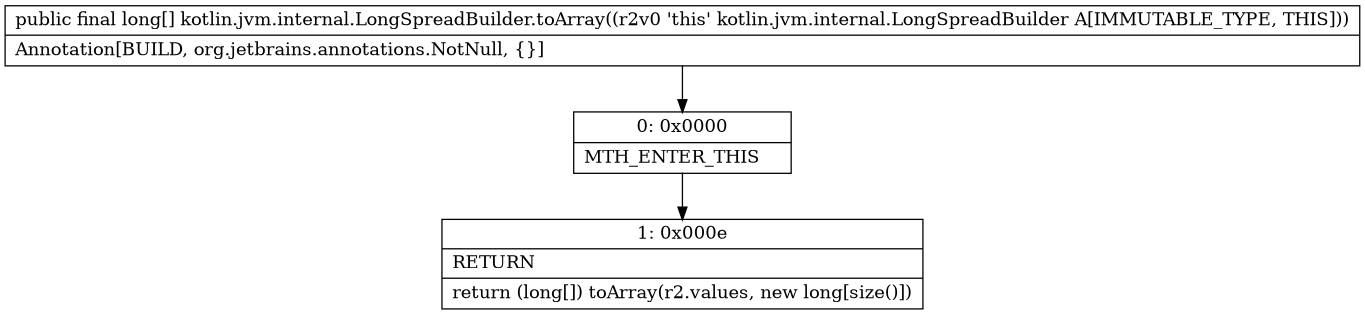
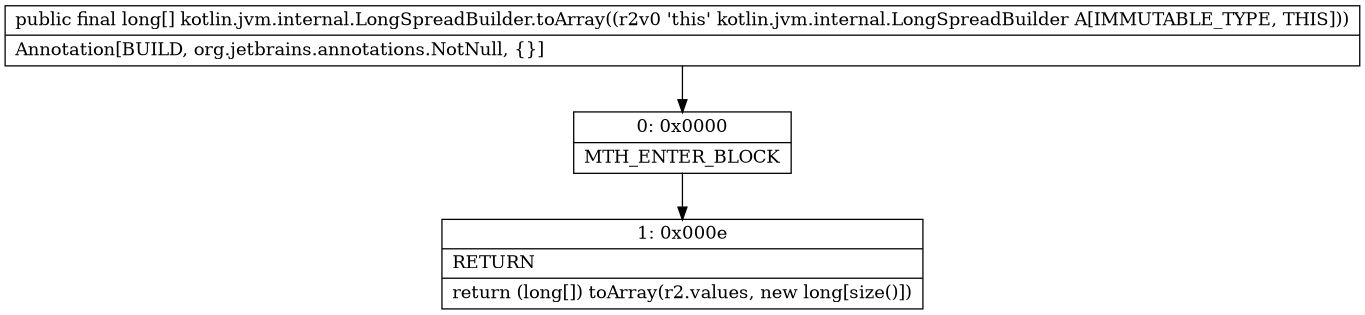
(672, 157) -> (682, 157)
